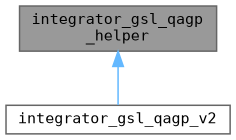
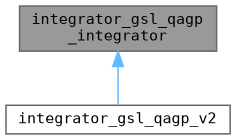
(118, 29) -> (118, 29)
